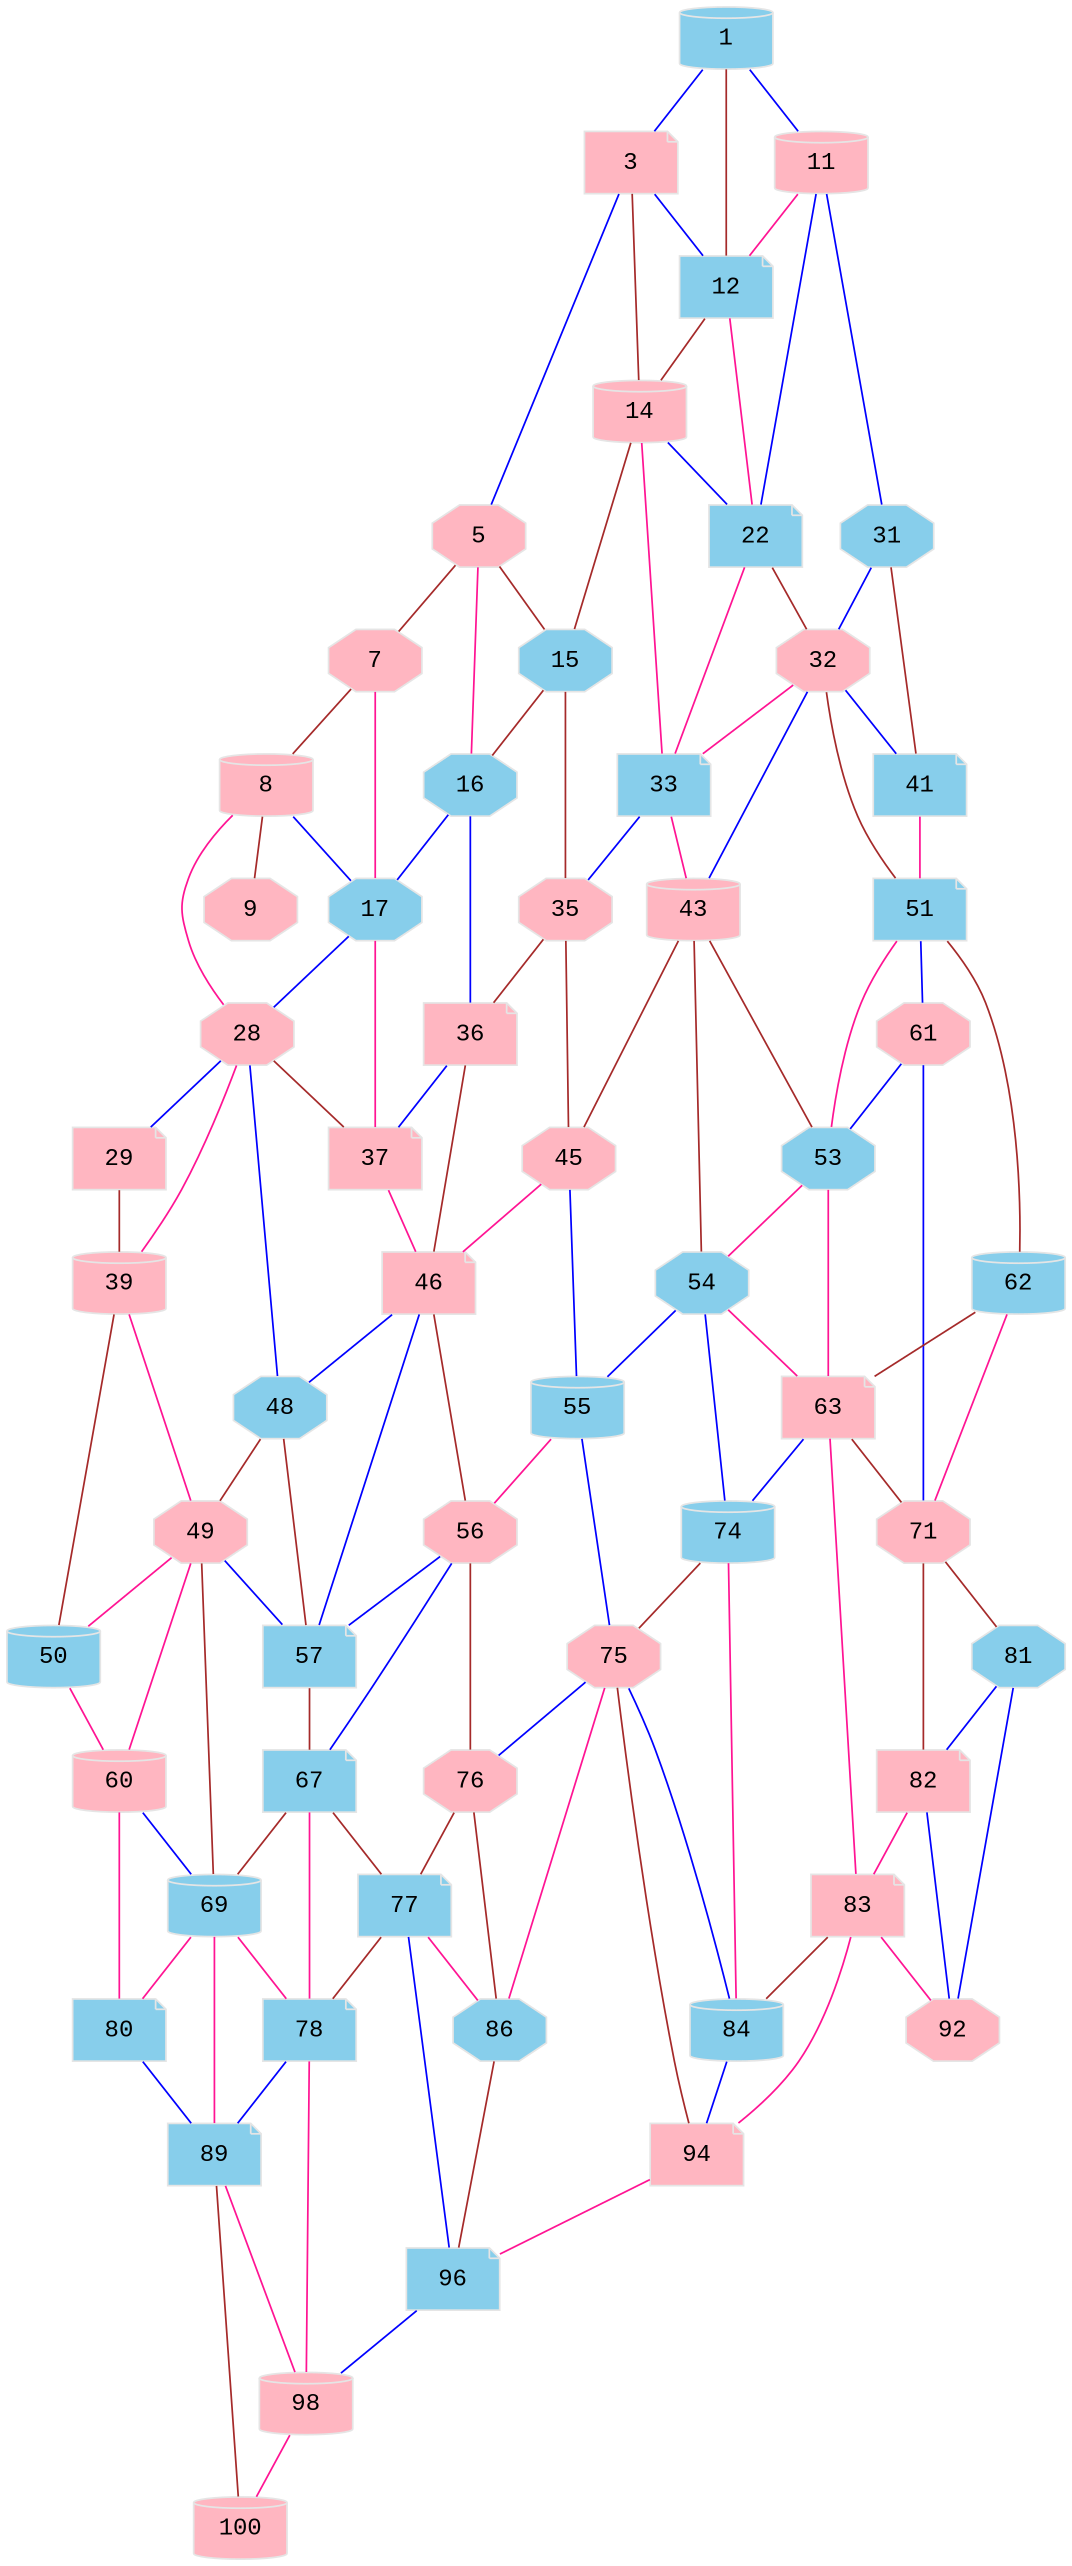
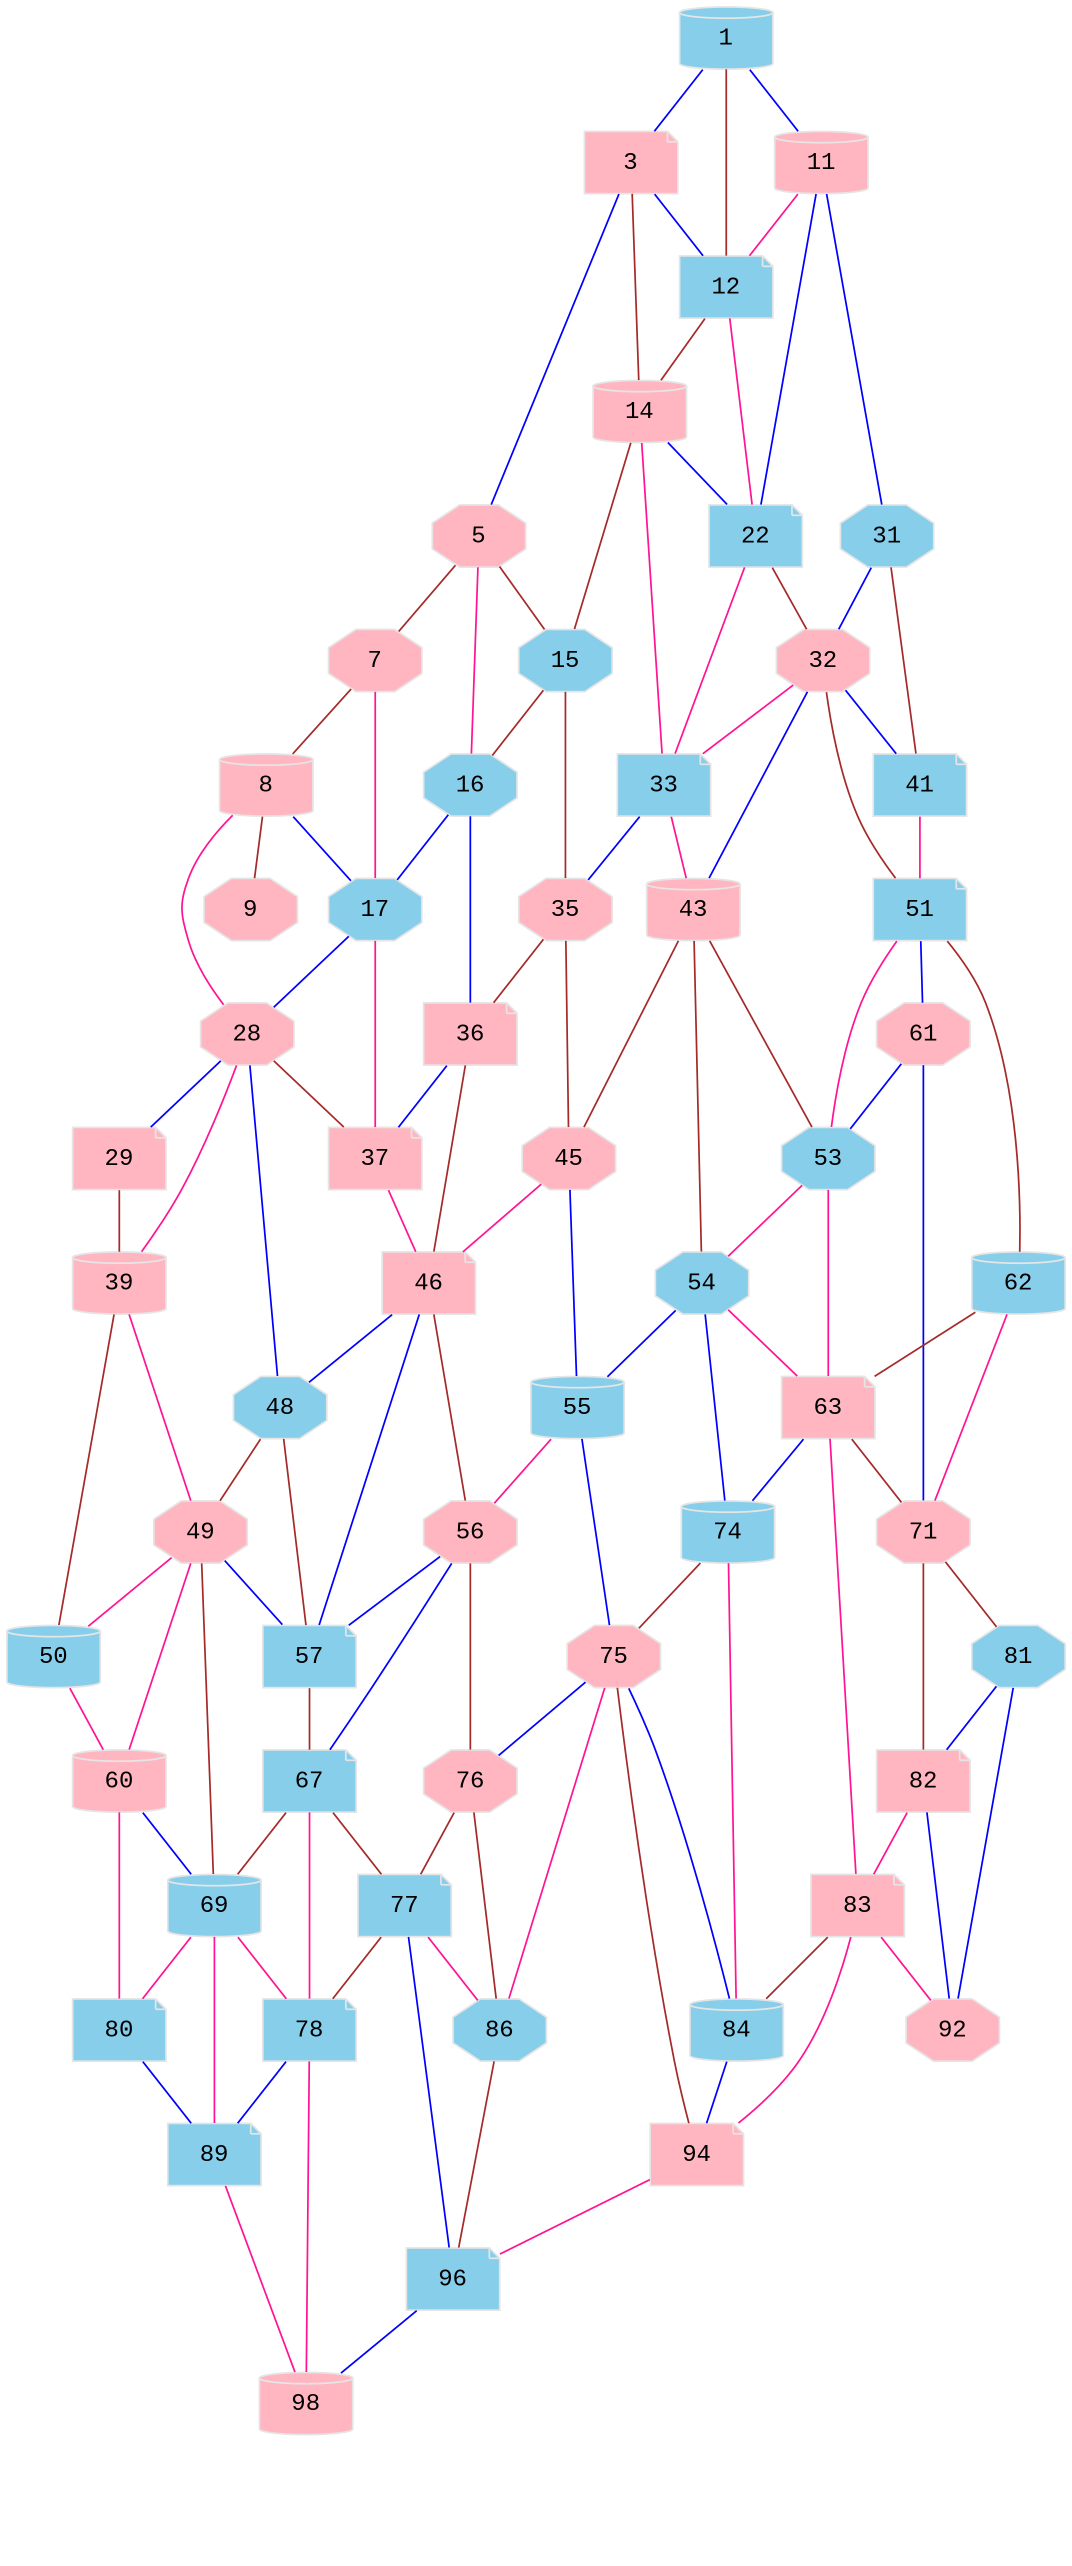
(240, 2528) -> none
